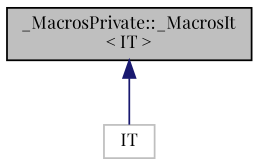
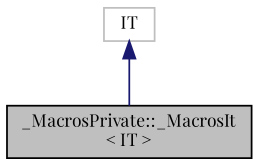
(129, 101) -> (129, 82)
